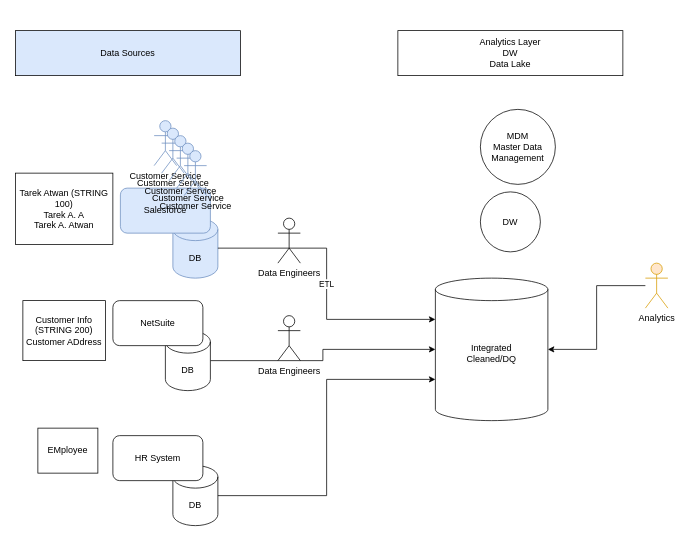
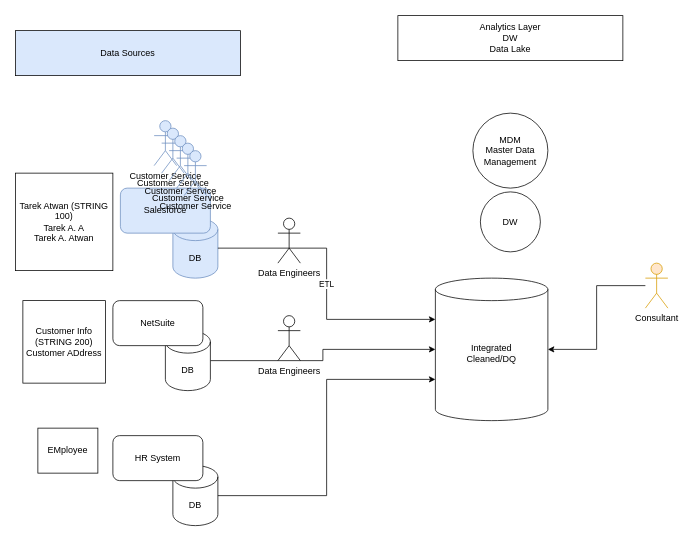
(510, 53) -> (510, 38)
(518, 147) -> (510, 150)
(64, 209) -> (64, 222)
(657, 319) -> (657, 319)
(64, 330) -> (64, 342)
